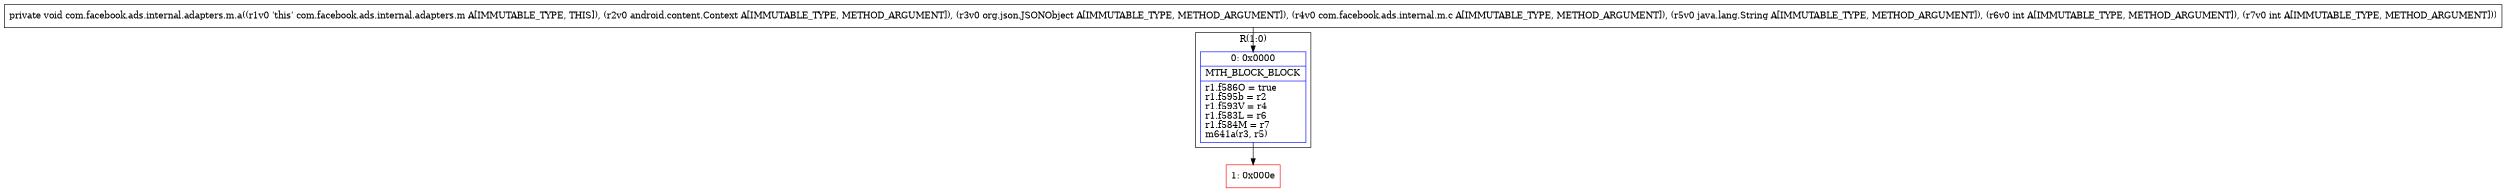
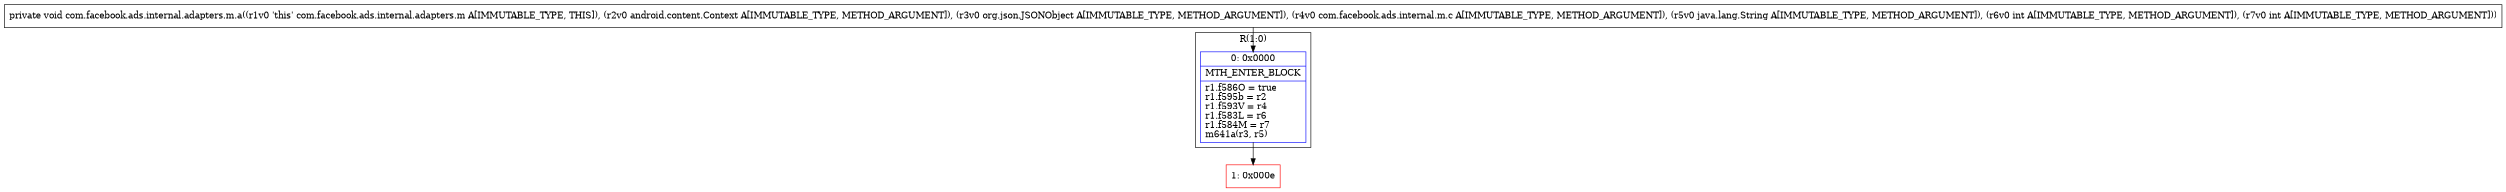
(1253, 73) -> (1253, 73)
